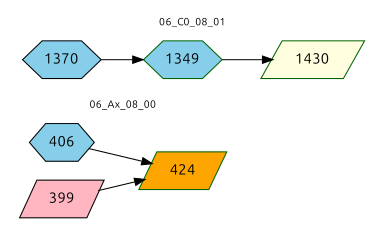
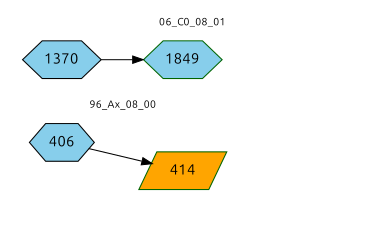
(183, 60) -> (183, 60)
(313, 60) -> none
(123, 105) -> (123, 105)
(183, 171) -> (183, 171)
(62, 199) -> none
